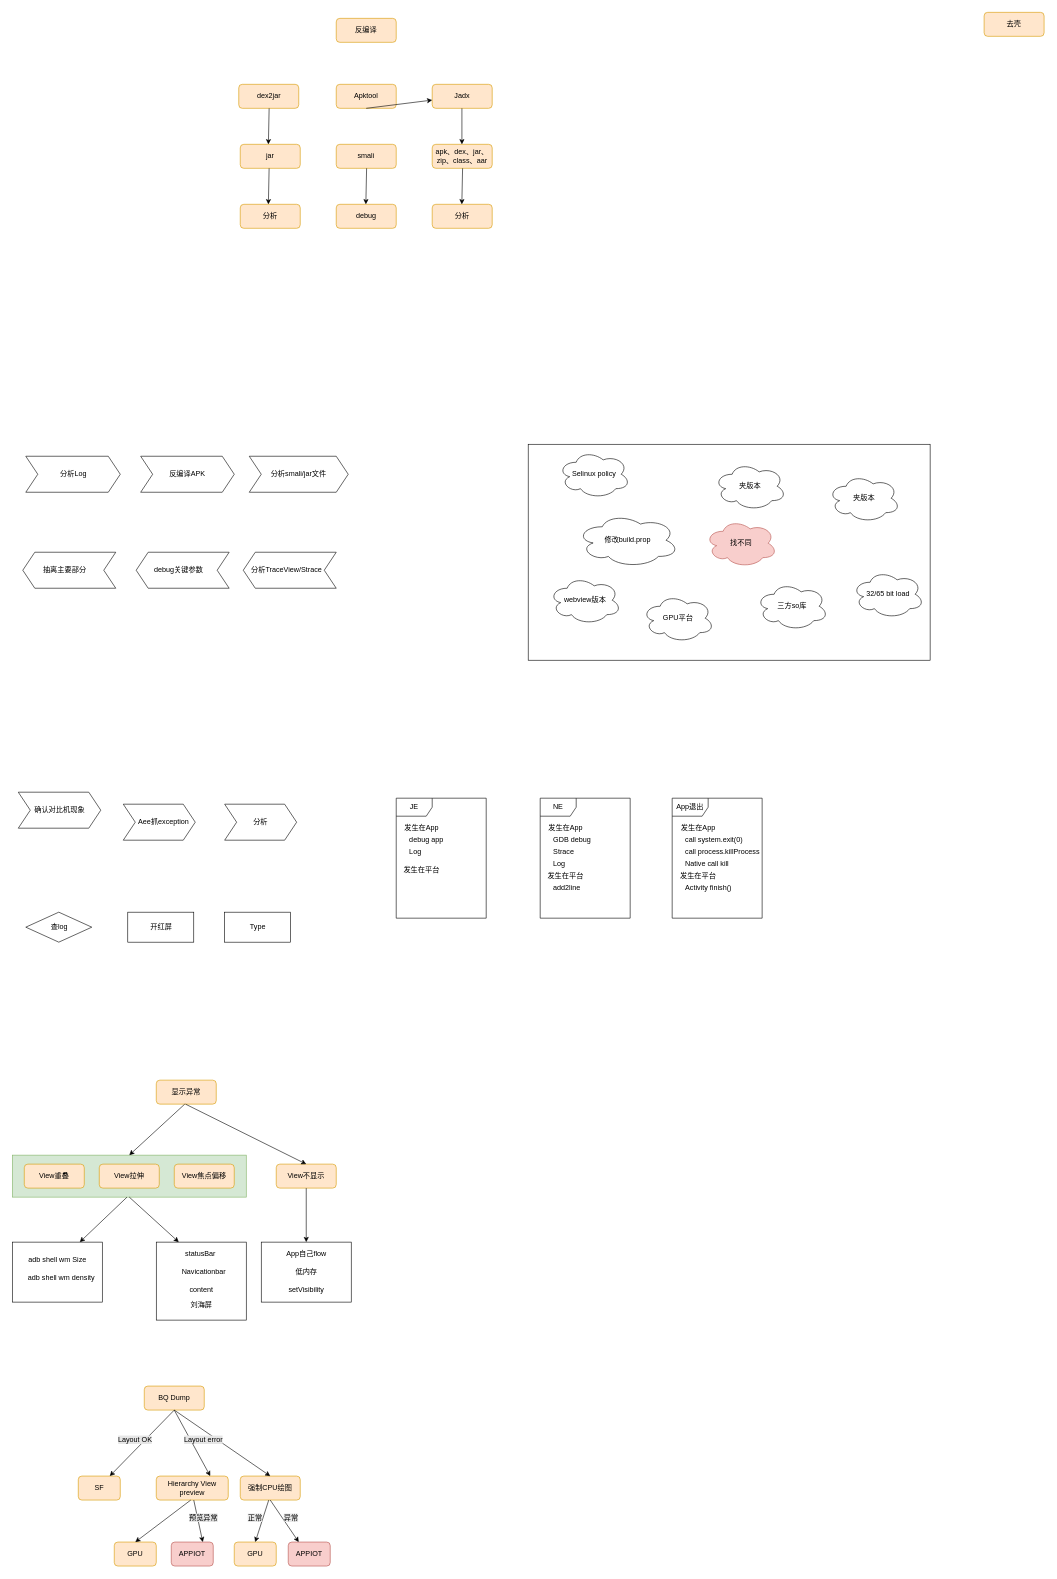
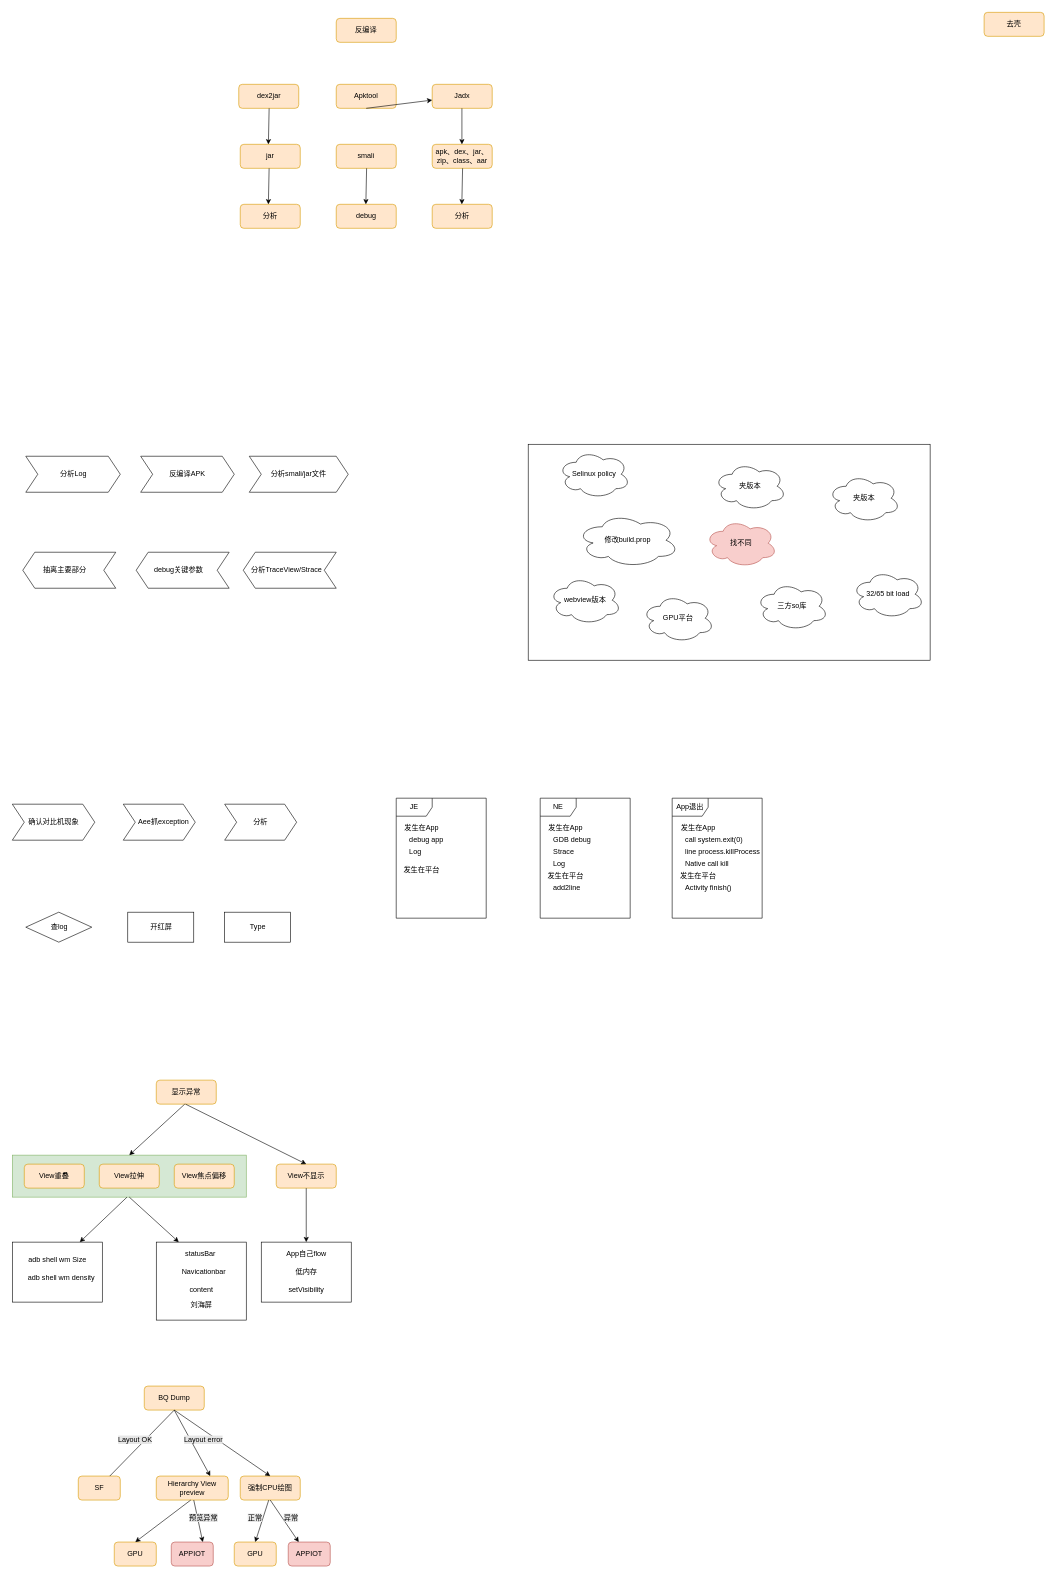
(60, 810) -> (54, 822)
(727, 852) -> (727, 852)
(114, 1472) -> (113, 1473)
